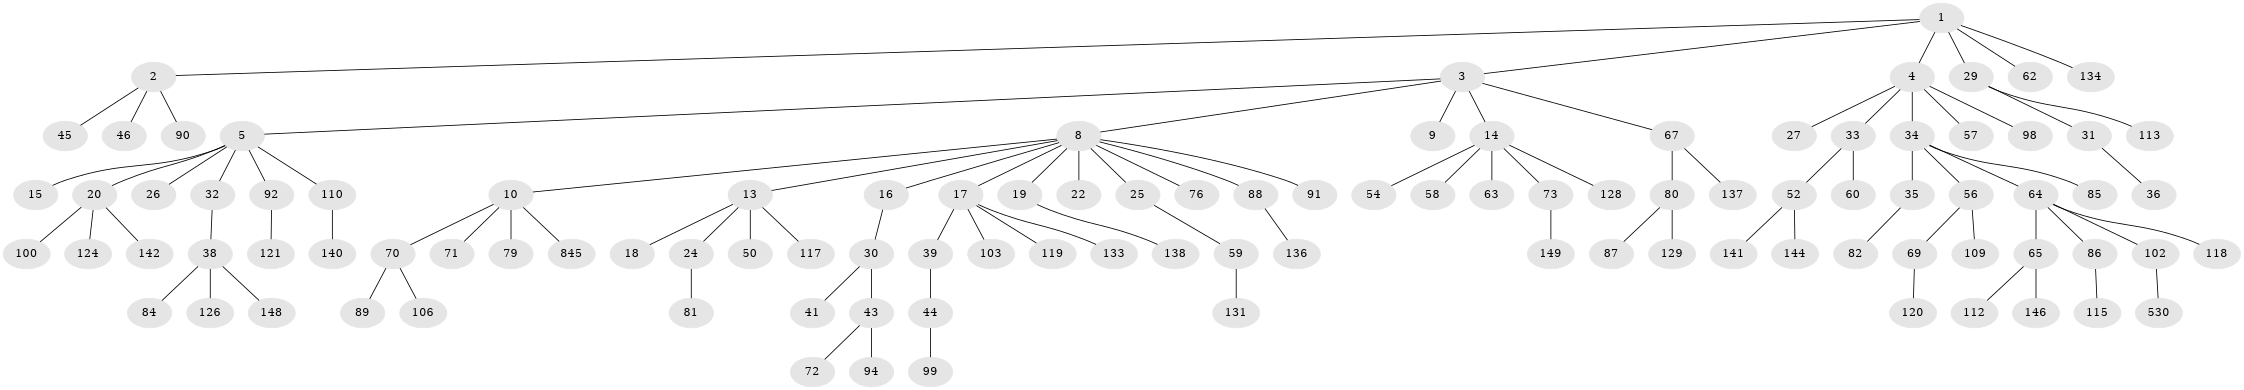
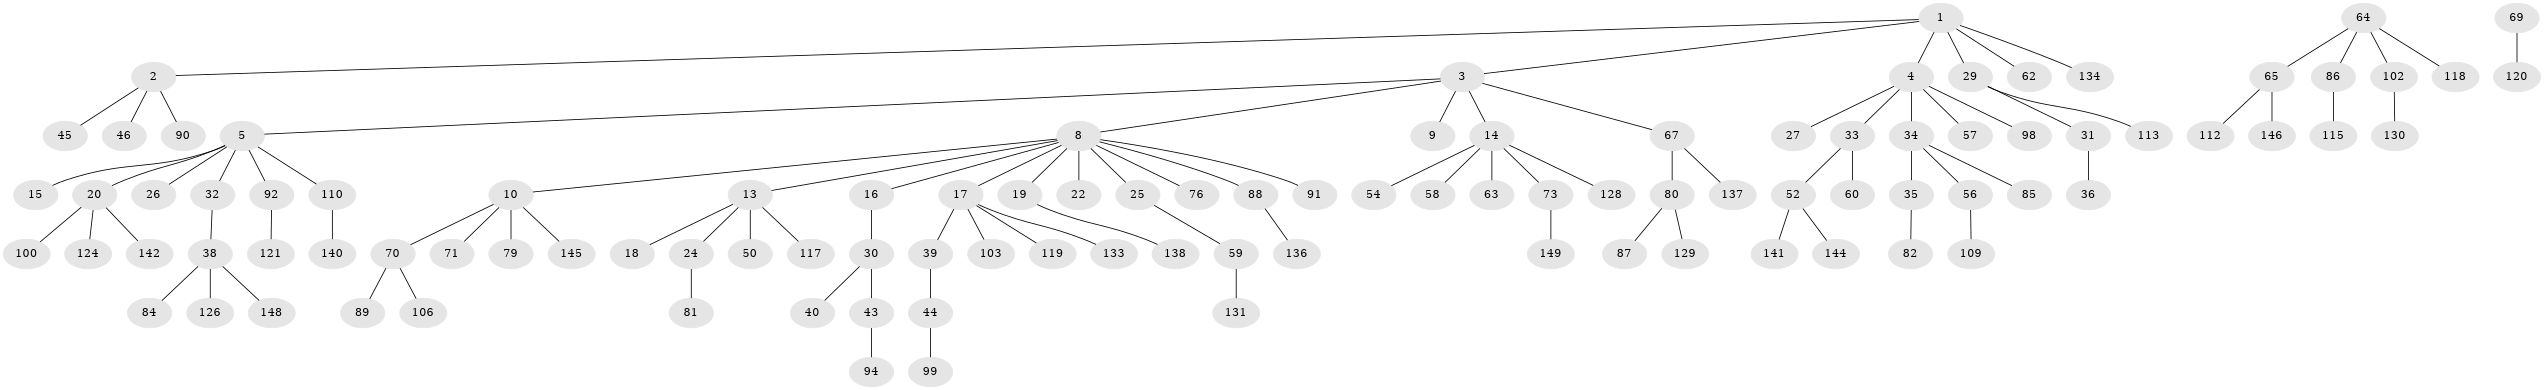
(1974, 166) -> none
(1943, 225) -> none
(572, 254) -> (572, 254)
(813, 313) -> (813, 313)
(2159, 313) -> (2395, 136)
(813, 372) -> none
